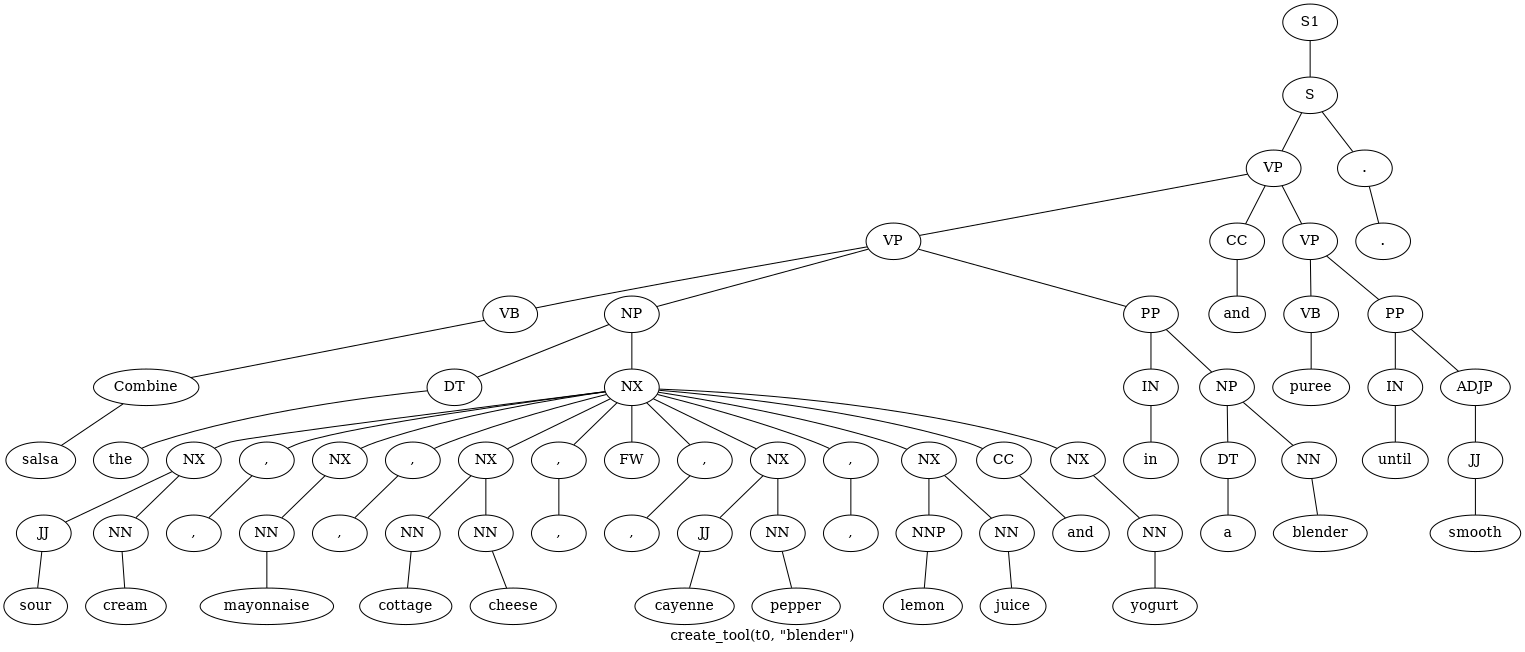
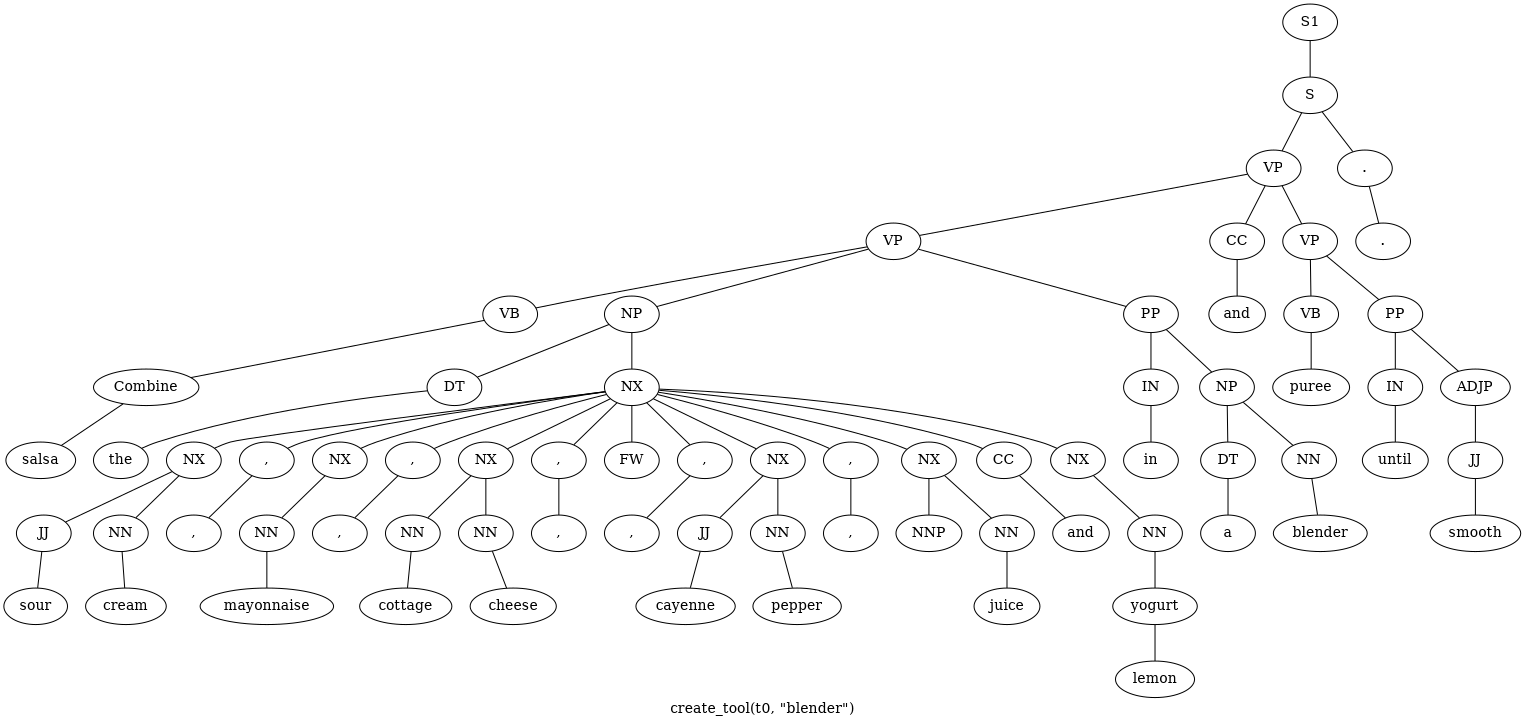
(926, 570) -> (1155, 643)
